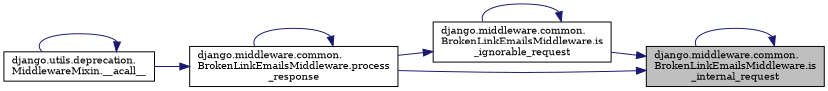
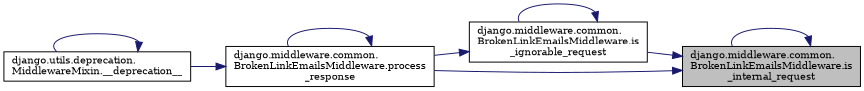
(79, 66) -> (97, 66)
